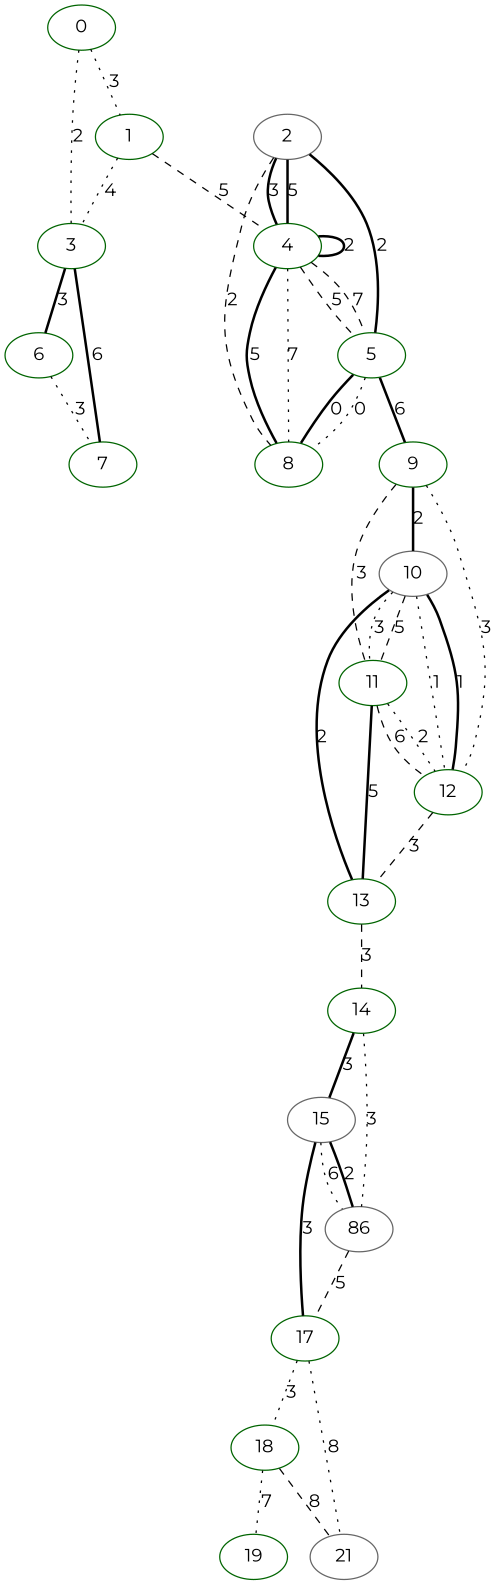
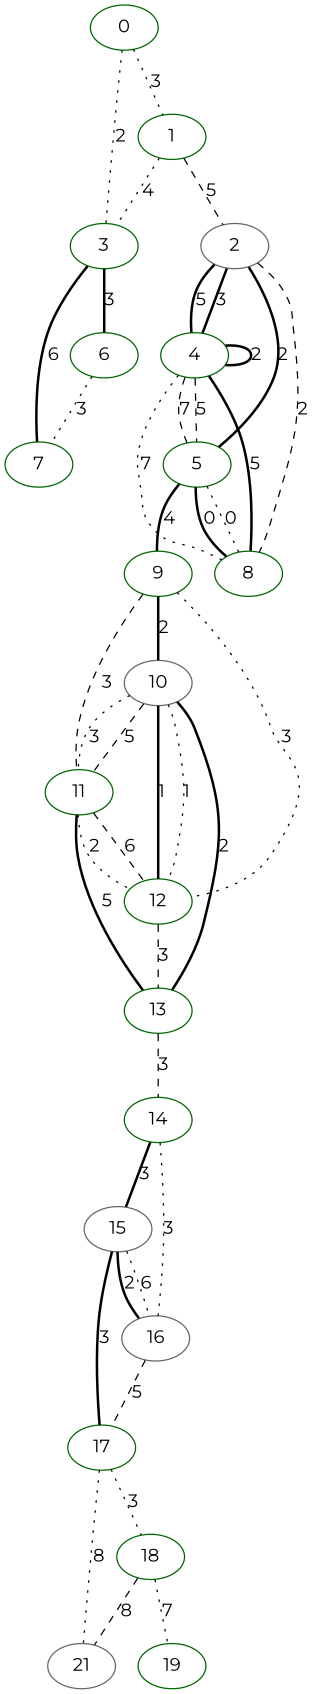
(208, 191) -> (203, 192)
(400, 410) -> (170, 519)
(359, 1229) -> (156, 1338)
